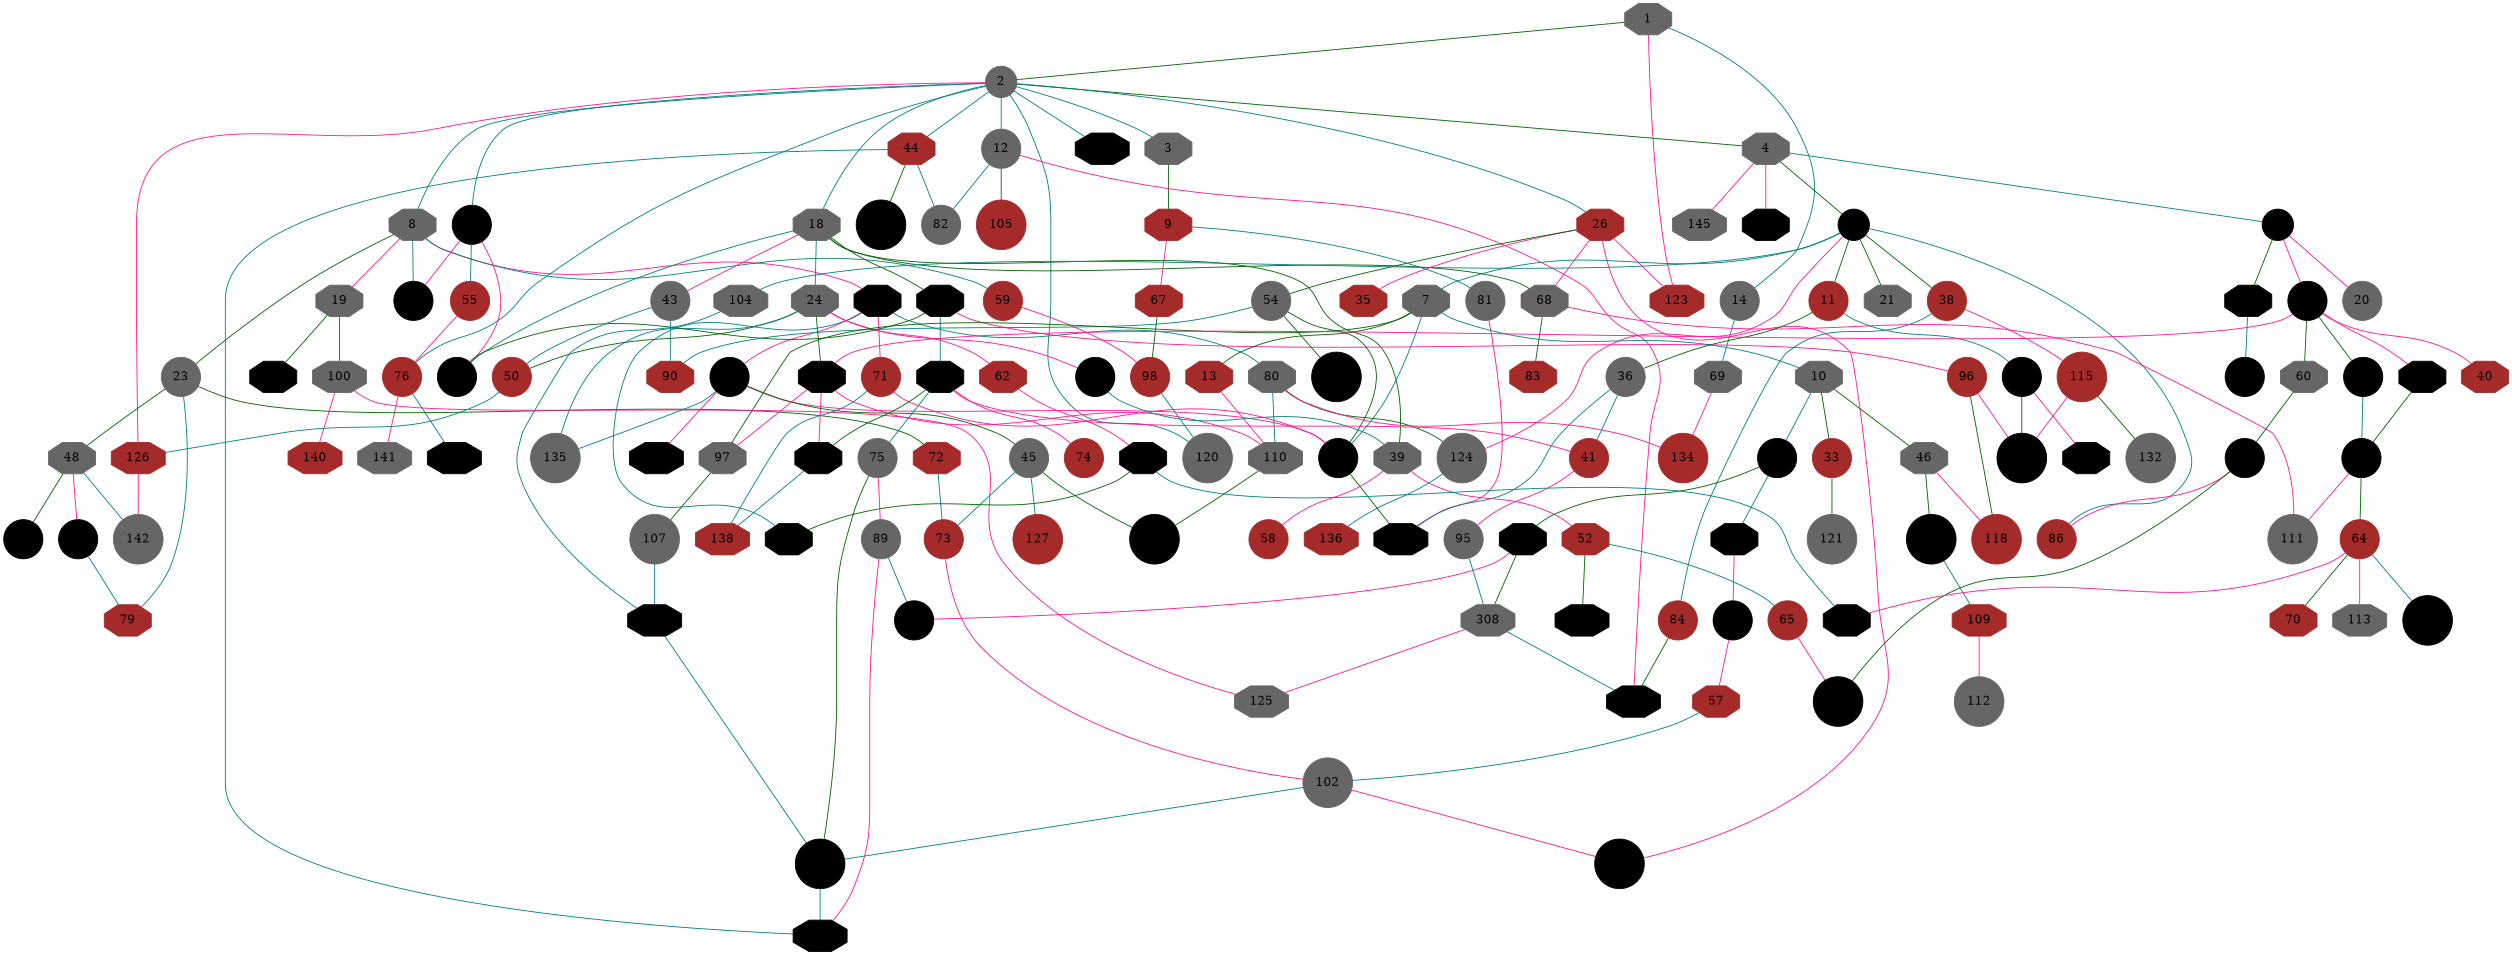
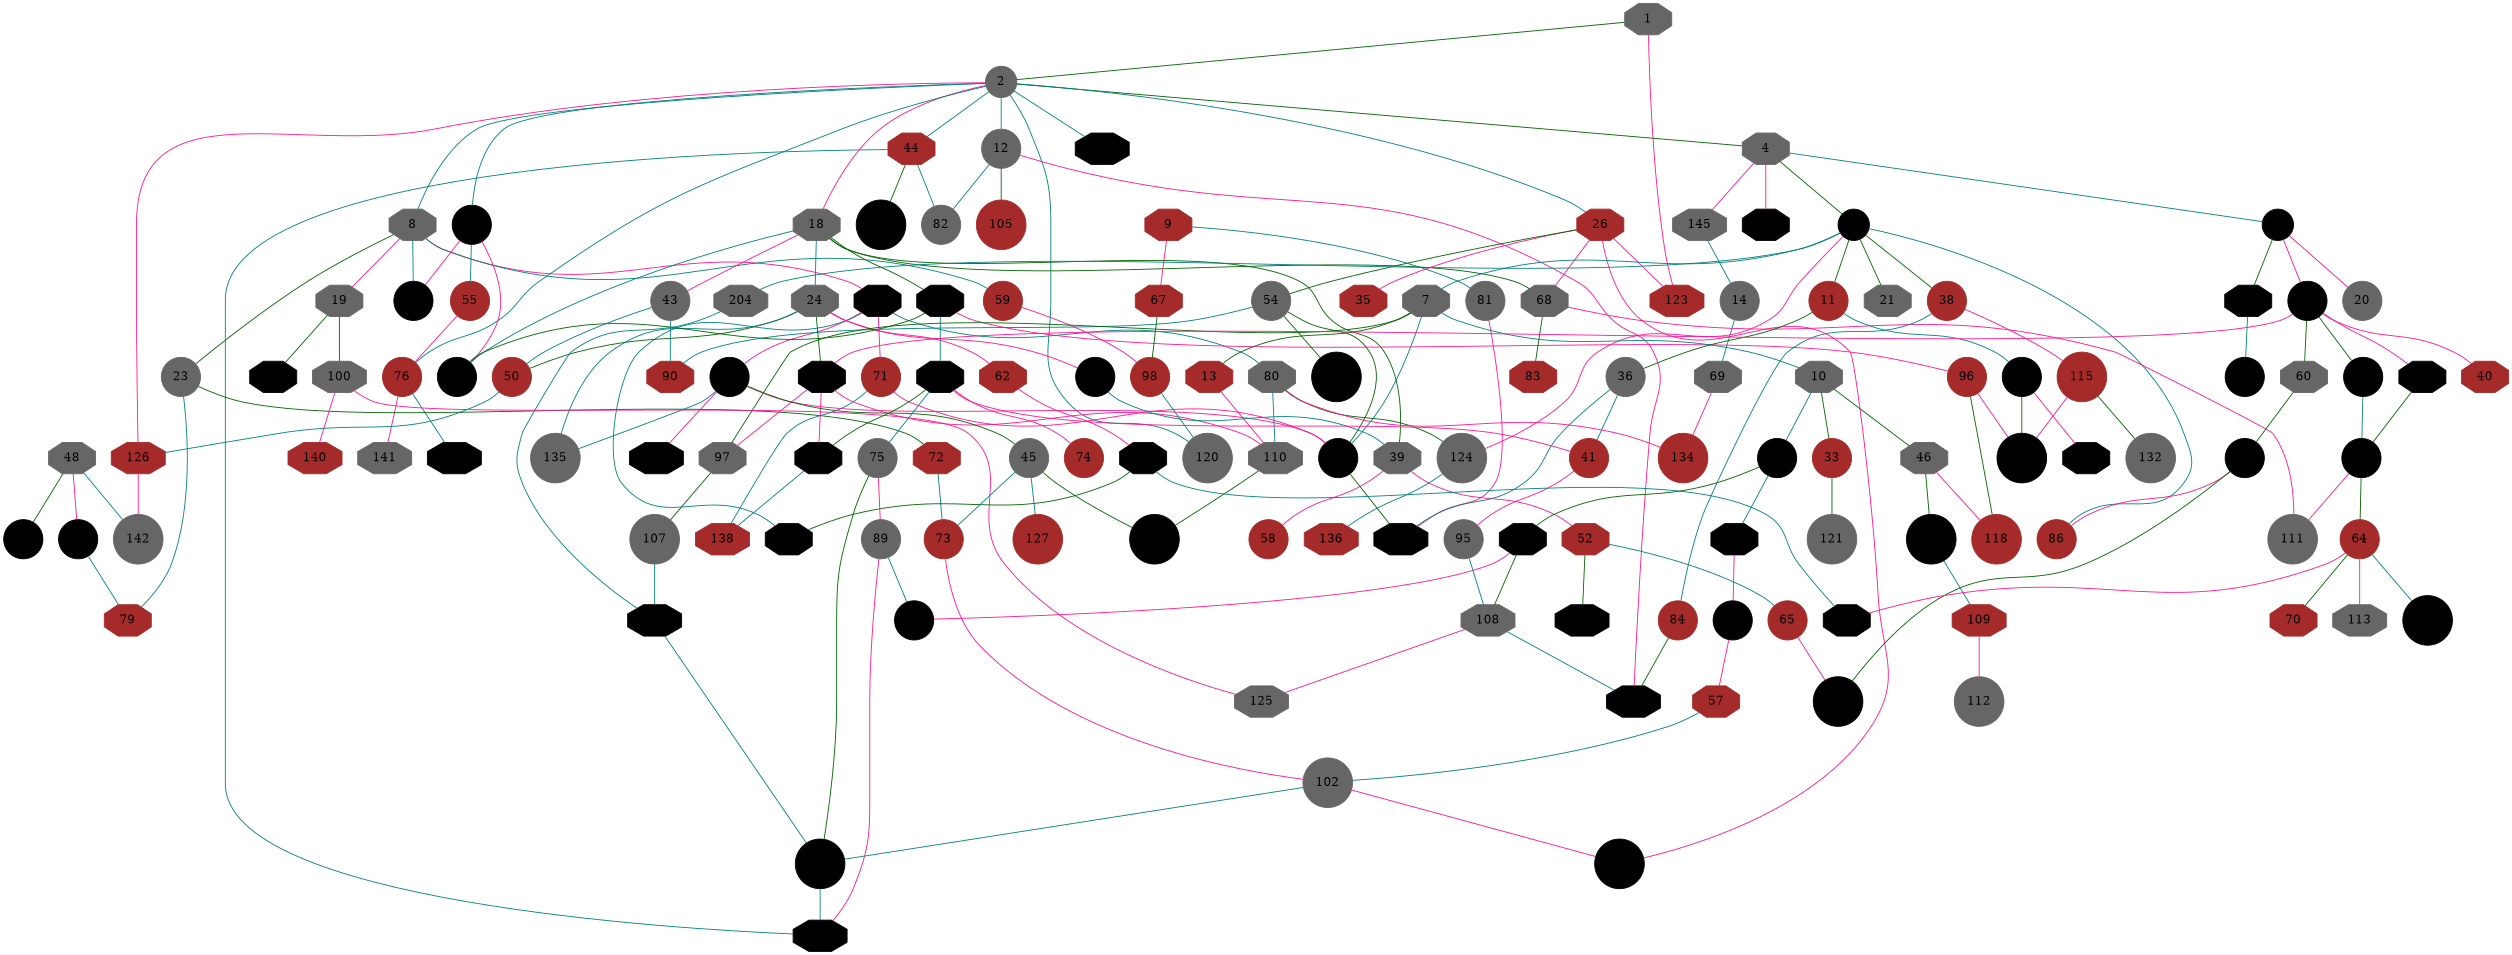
(887, 124) -> (887, 124)
(1801, 137) -> (1722, 267)
(1168, 149) -> none
(741, 301) -> (741, 301)
(126, 417) -> none
(1488, 620) -> (1488, 620)
